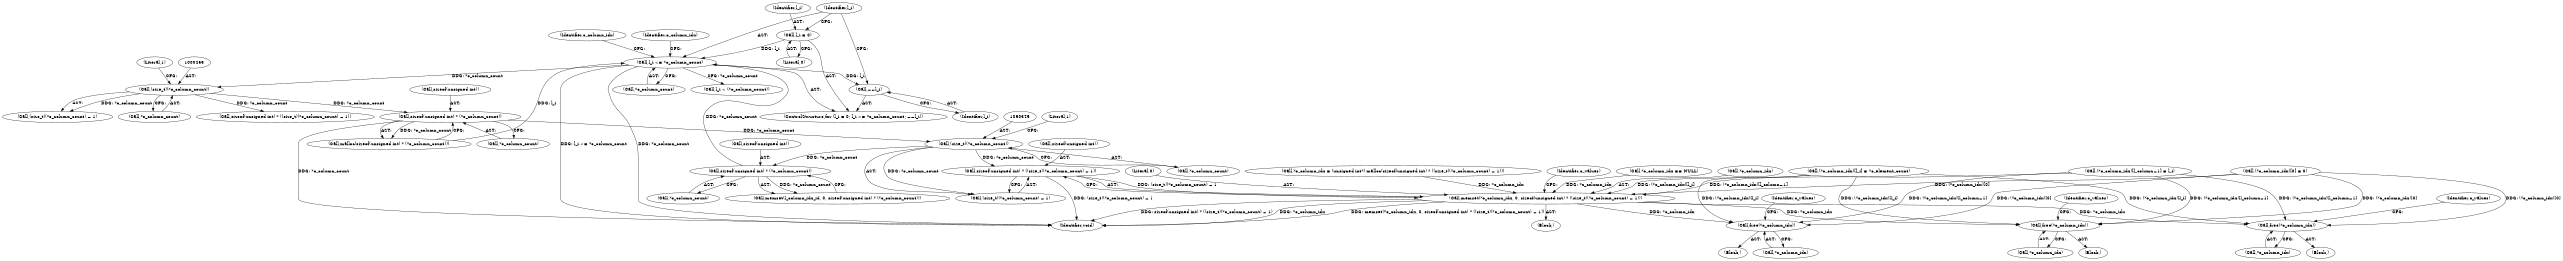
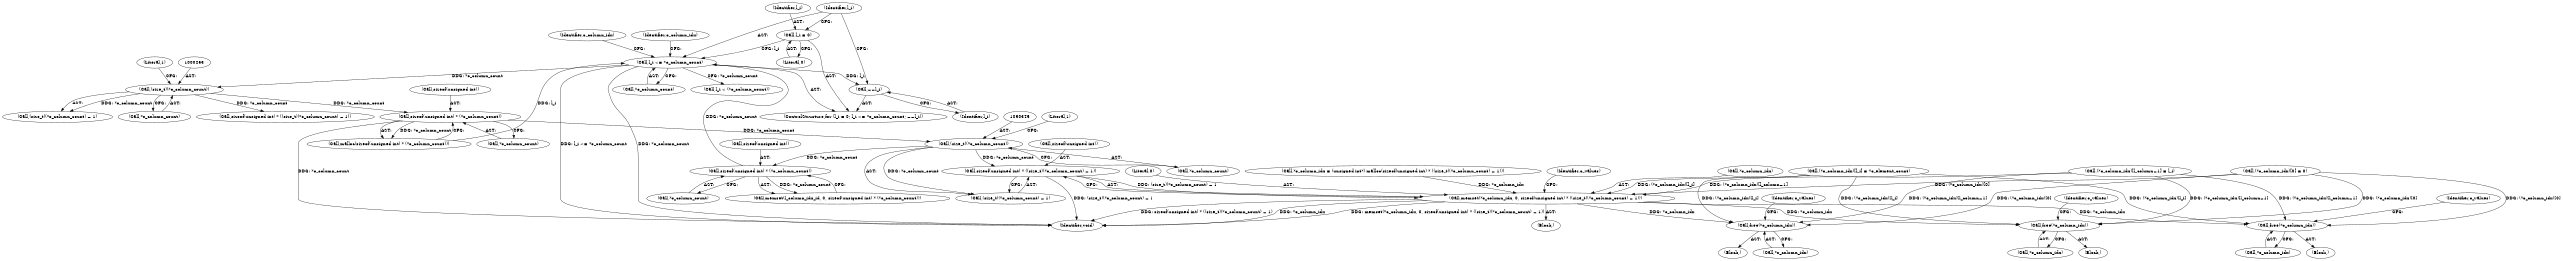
(770, 49) -> (770, 49)
(1664, 171) -> none
